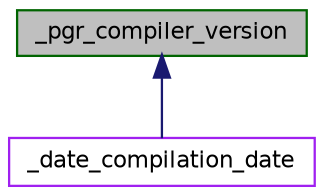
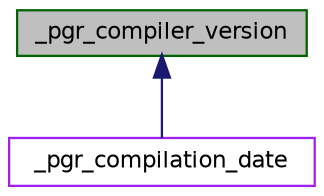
(162, 162) -> (162, 162)
